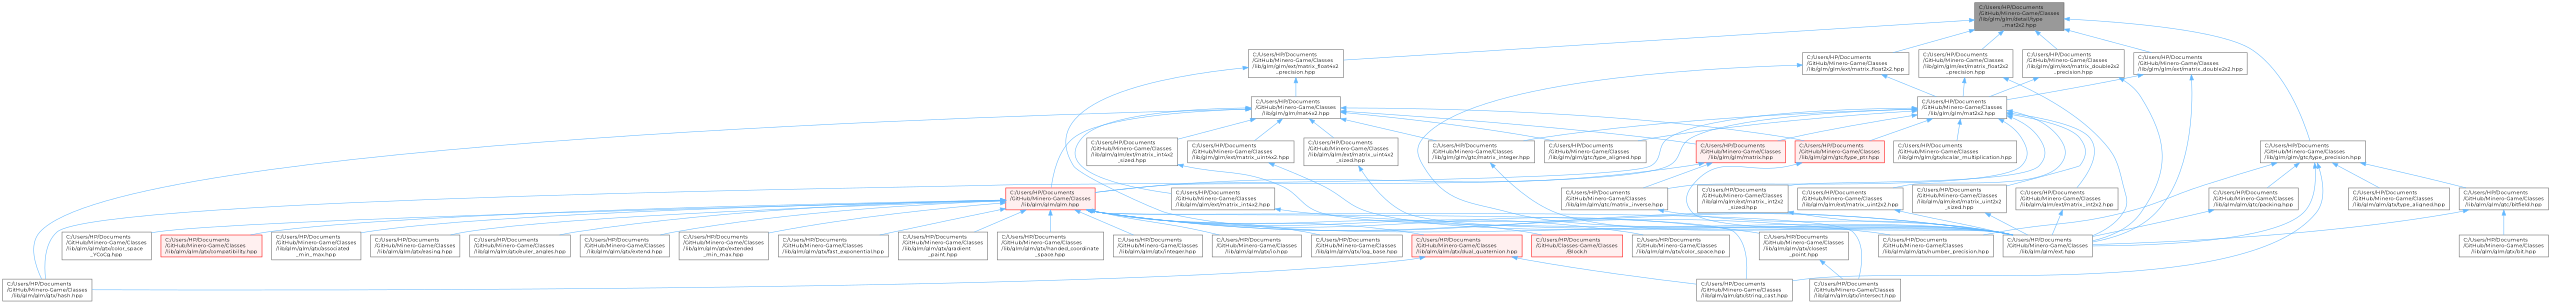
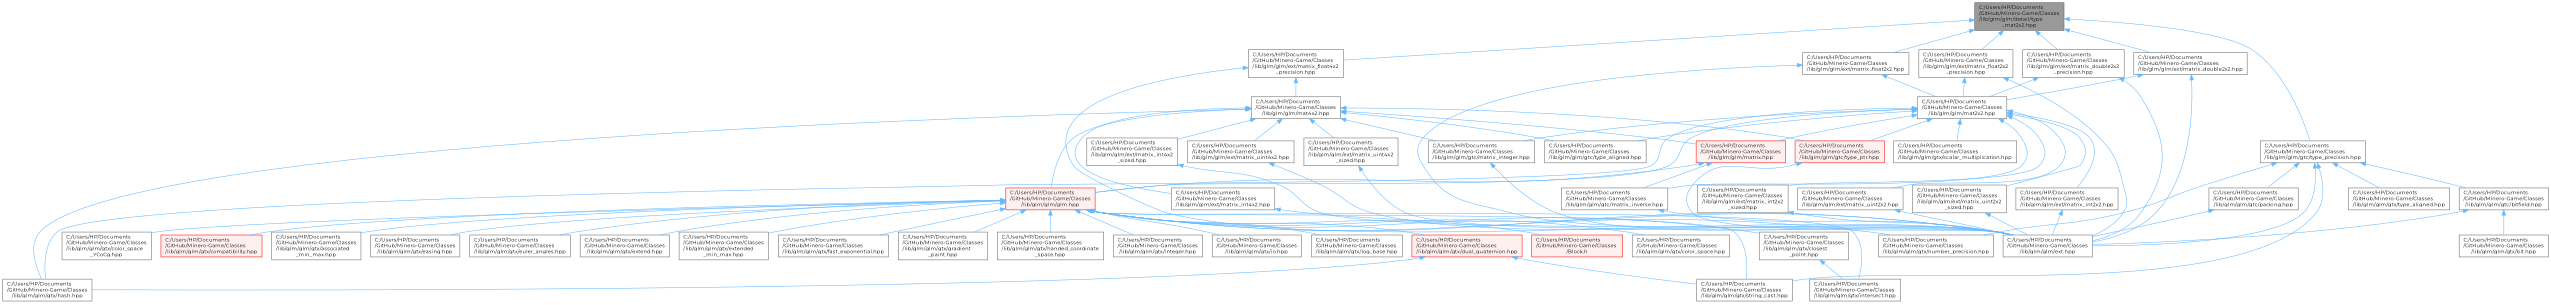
(1577, 246) -> (1577, 246)
